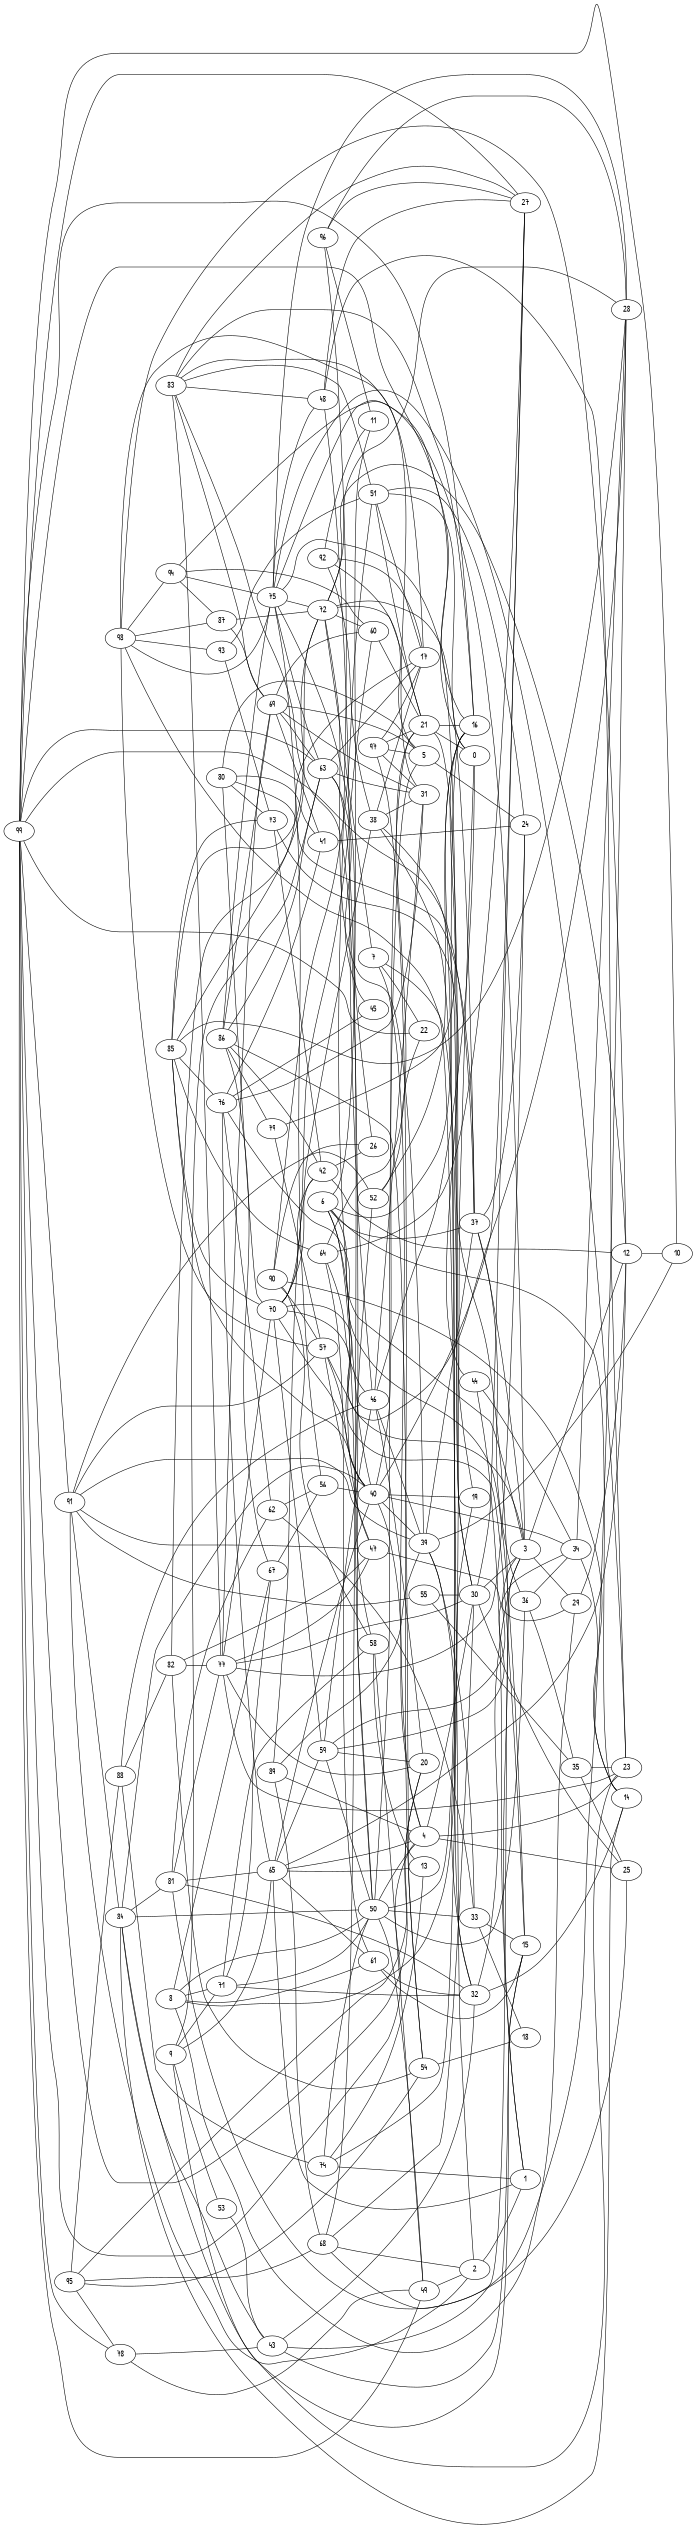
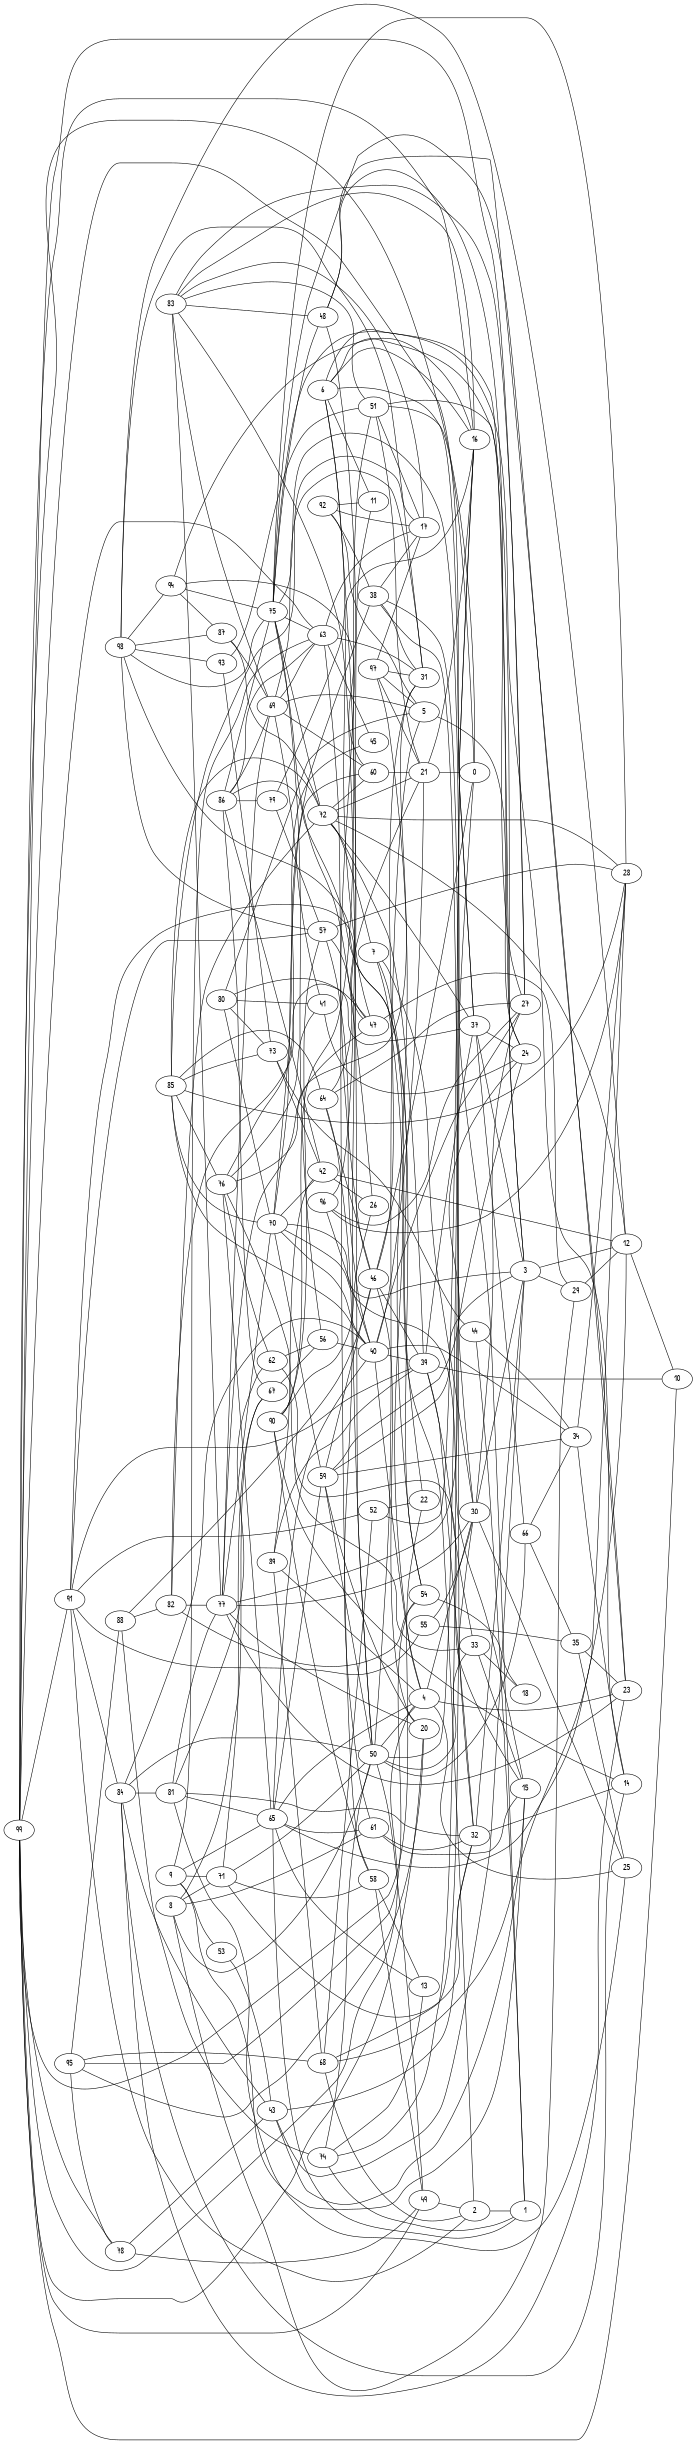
none -> (449, 1212)
(475, 1498) -> none
(525, 1601) -> (525, 1534)
